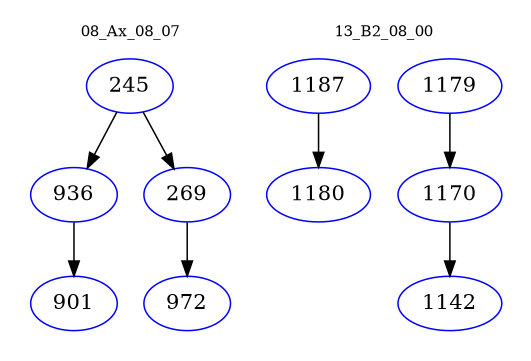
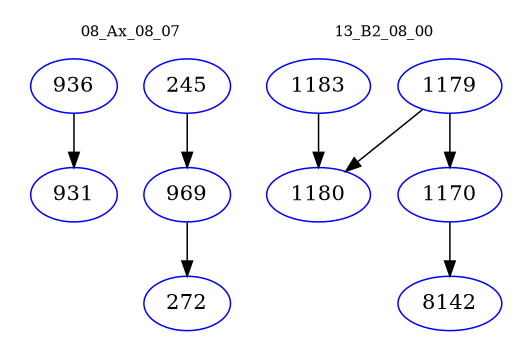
(319, 86) -> (319, 86)
(106, 133) -> none
none -> (390, 135)
(187, 195) -> (187, 195)
(74, 303) -> (74, 195)
(187, 303) -> (187, 303)
(450, 303) -> (450, 303)
